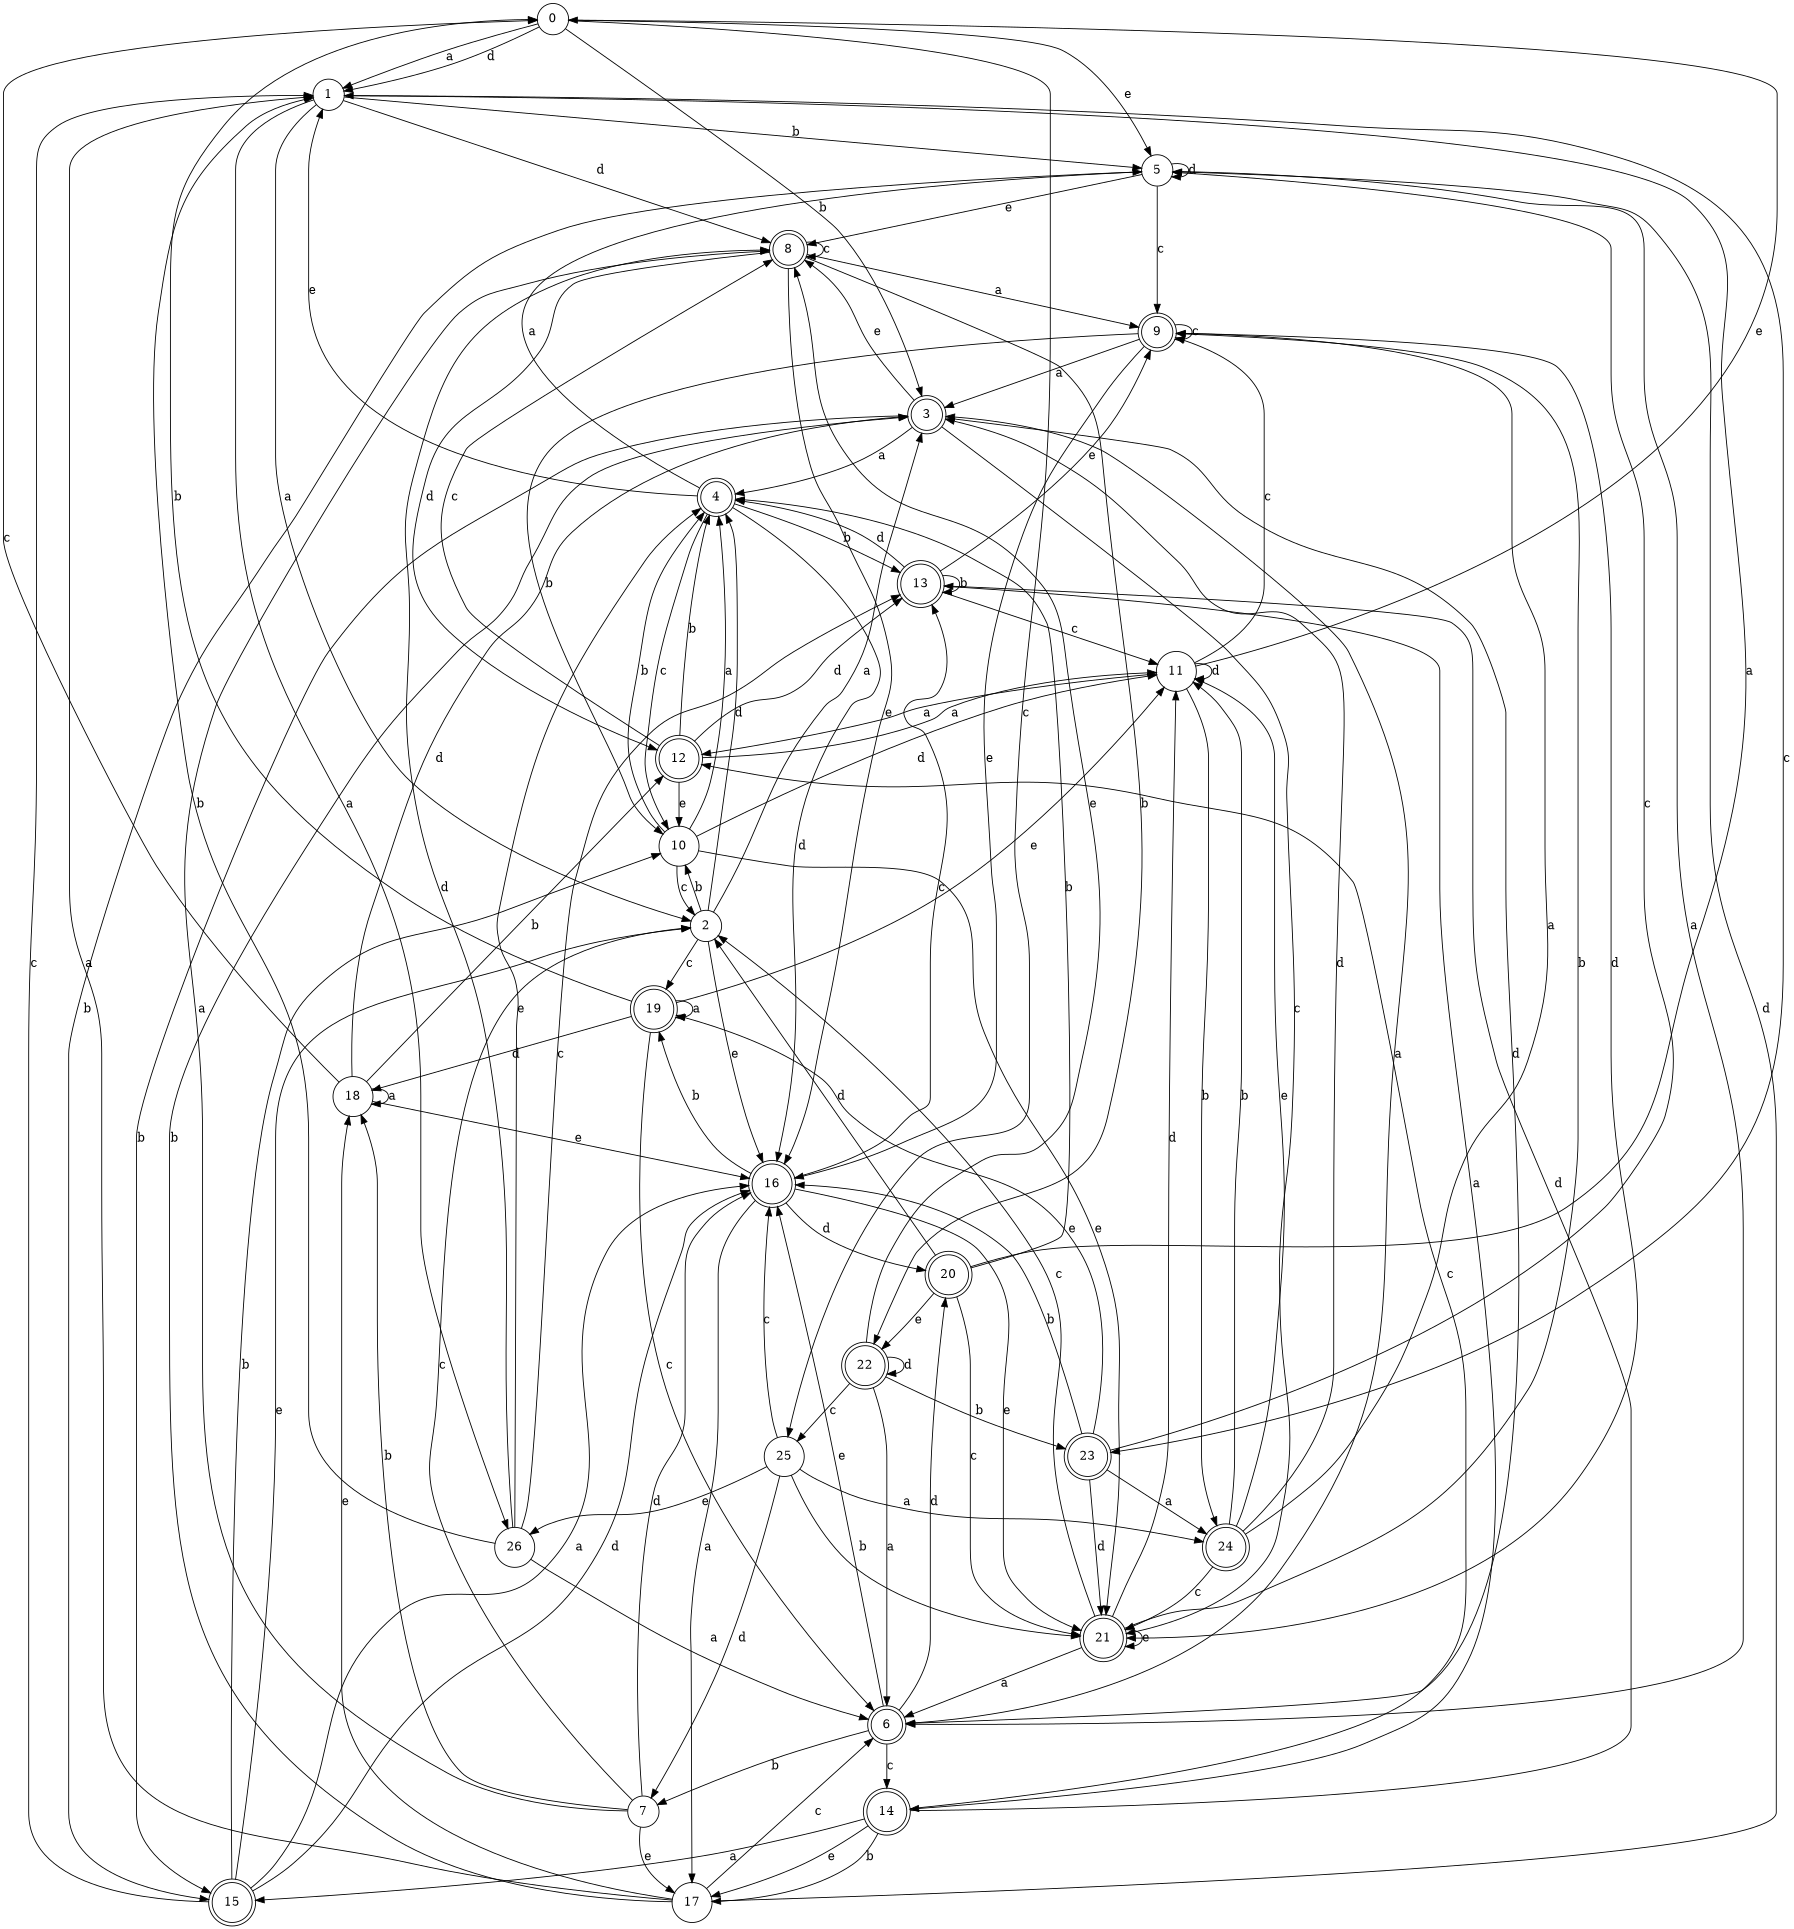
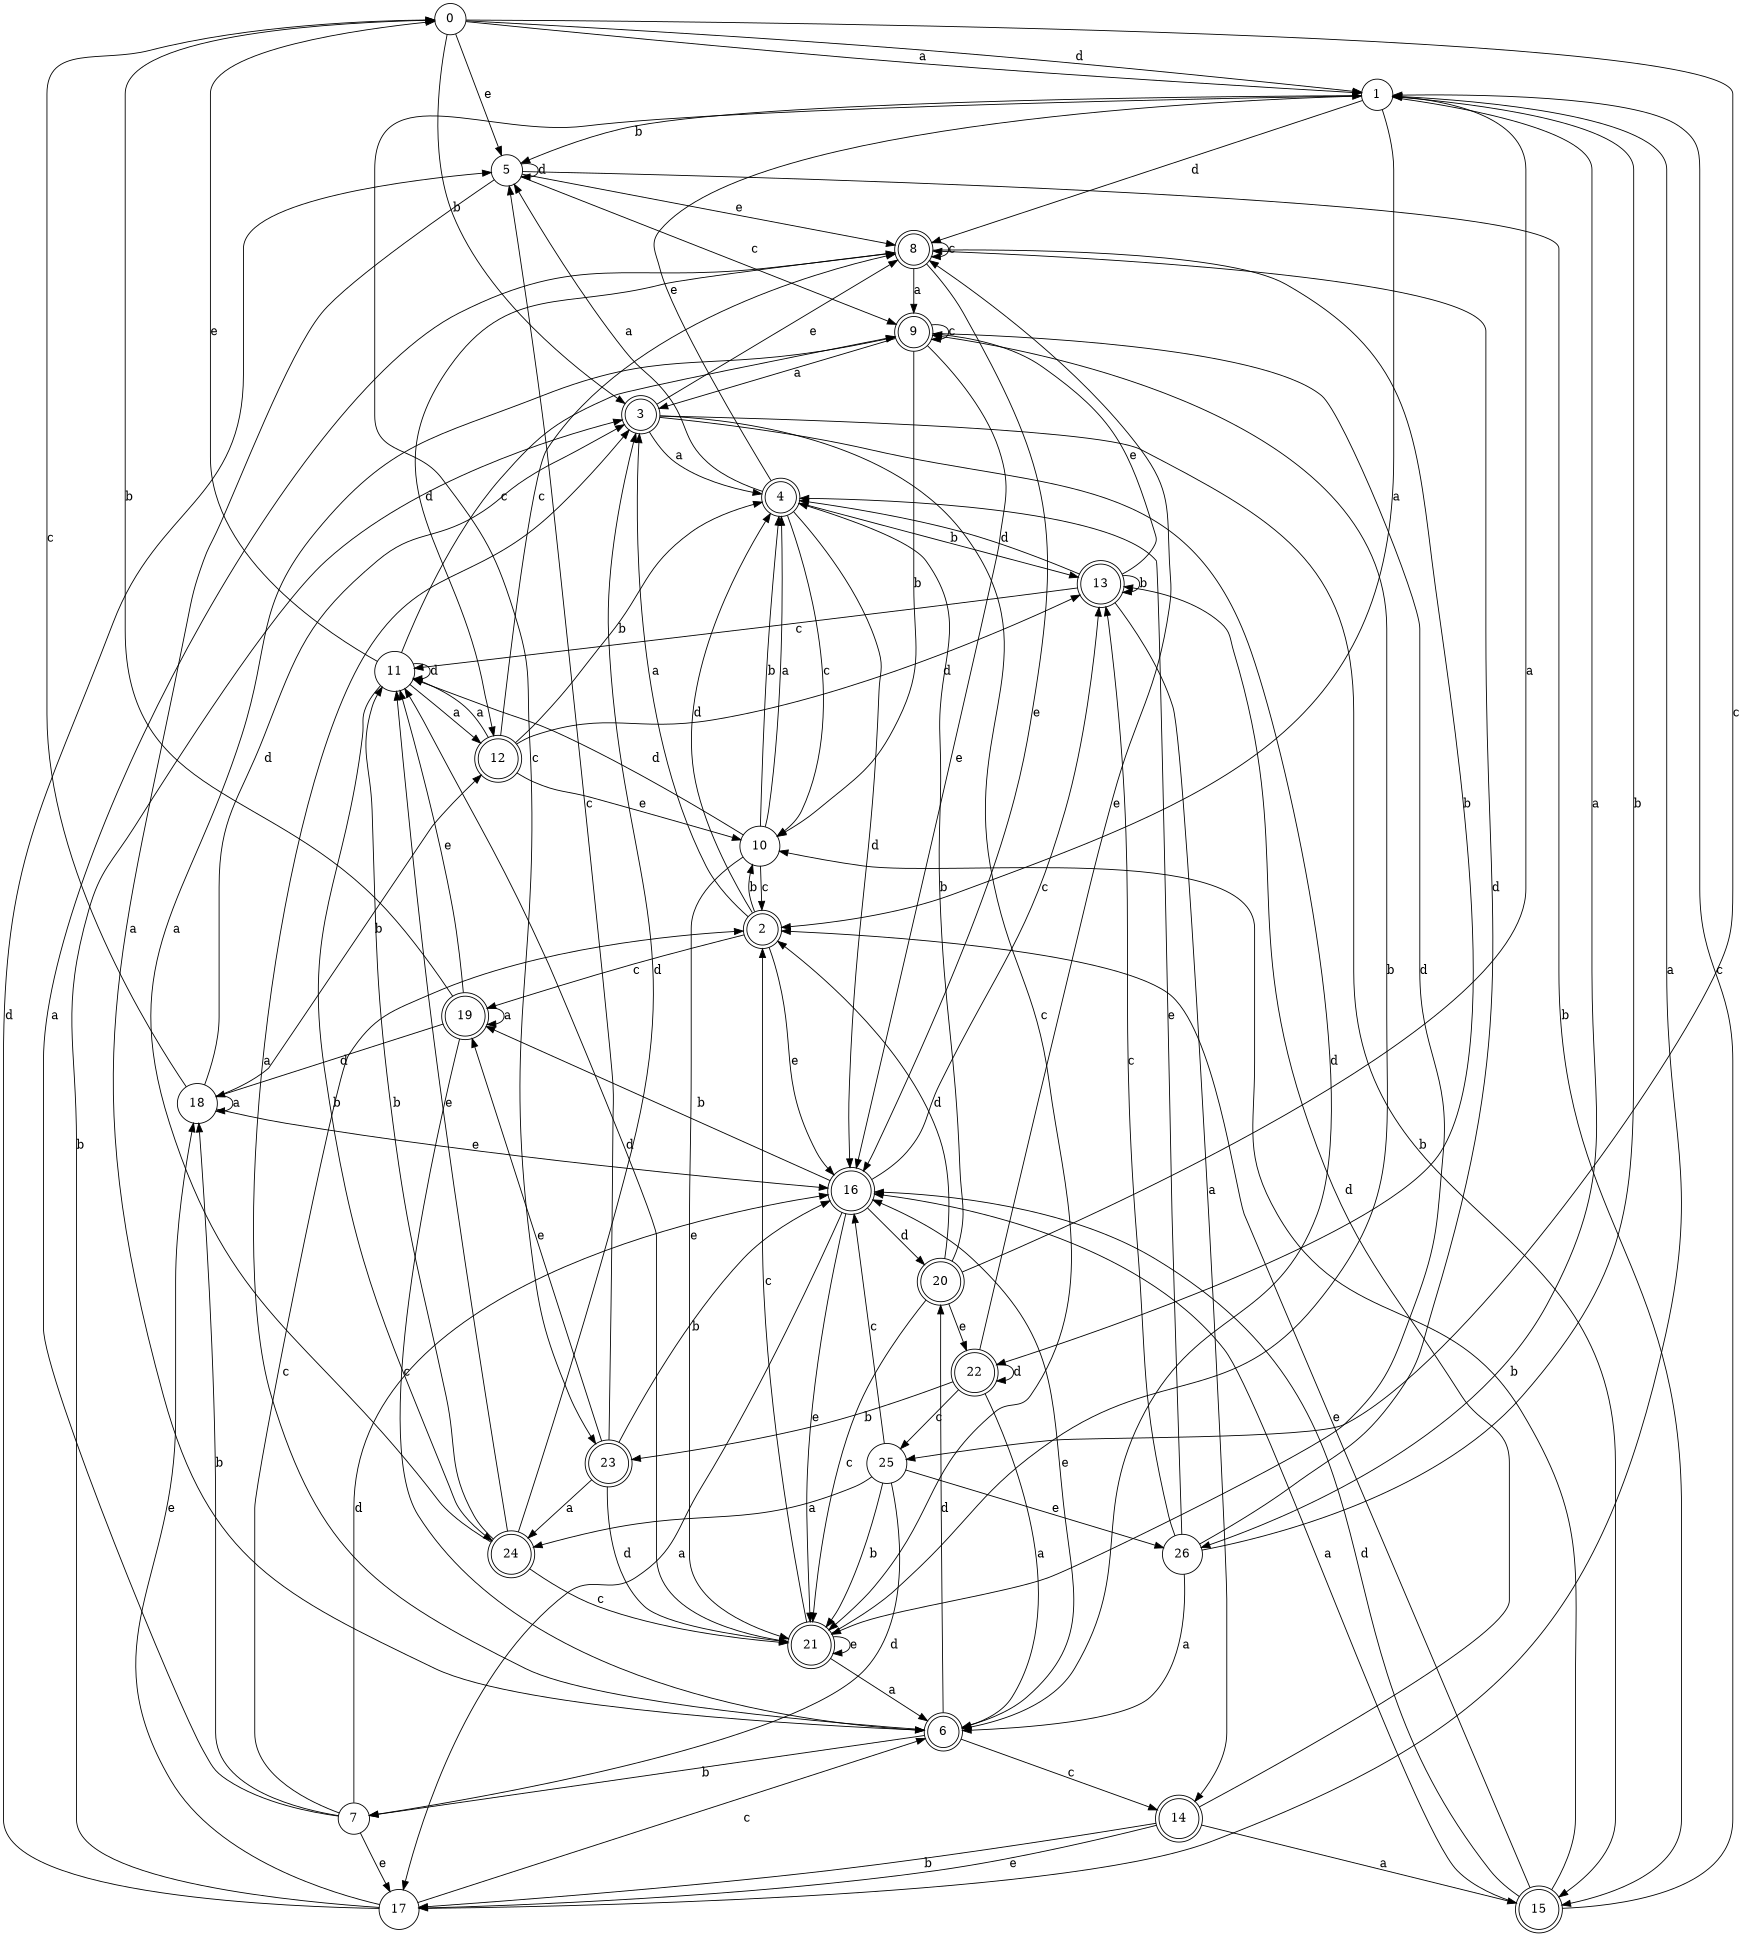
(706, 926) -> (763, 929)
(1424, 1222) -> none
